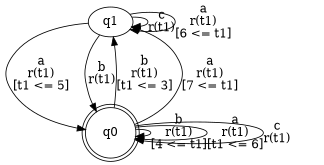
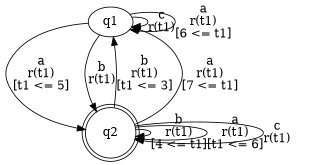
(111, 133) -> (111, 133)
